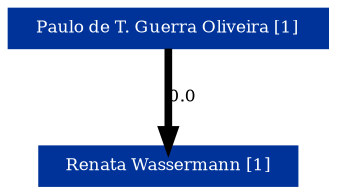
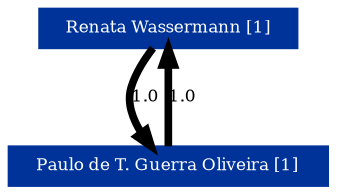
none -> (131, 89)
(183, 97) -> (183, 97)
